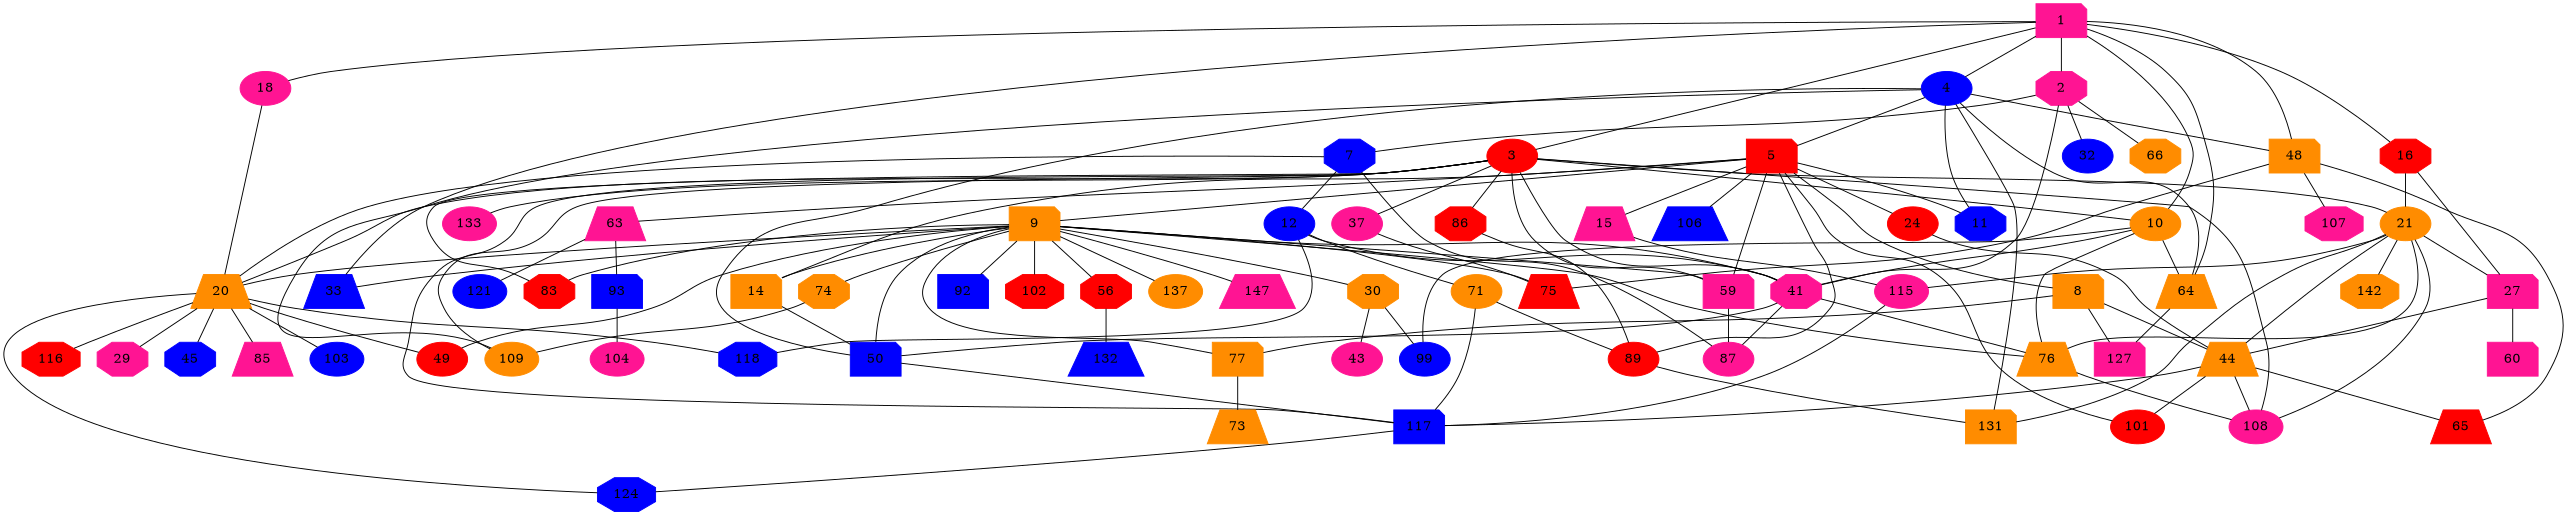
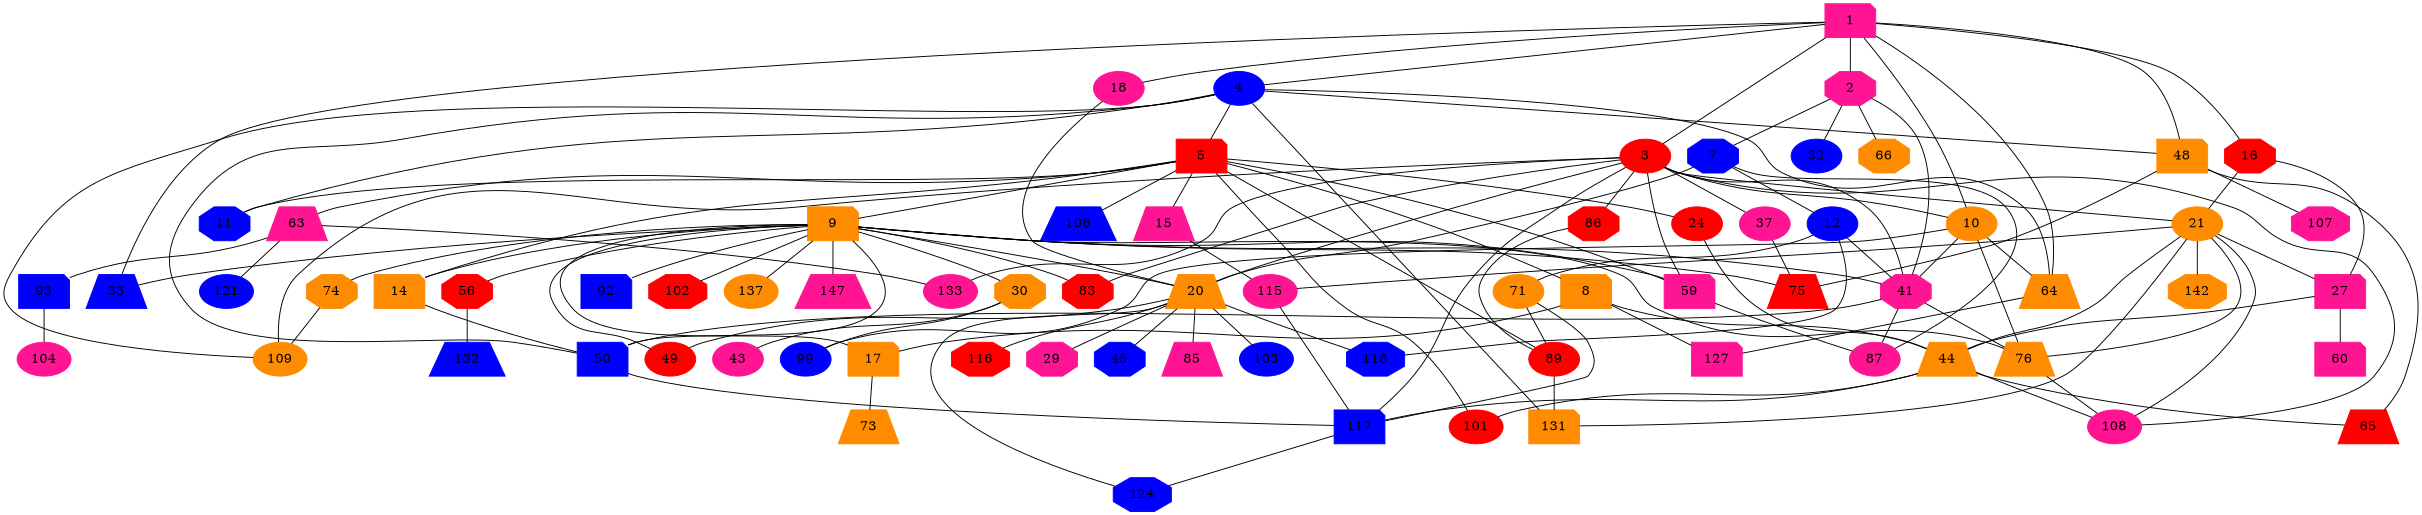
none -> (670, 249)
(1238, 359) -> (873, 359)
